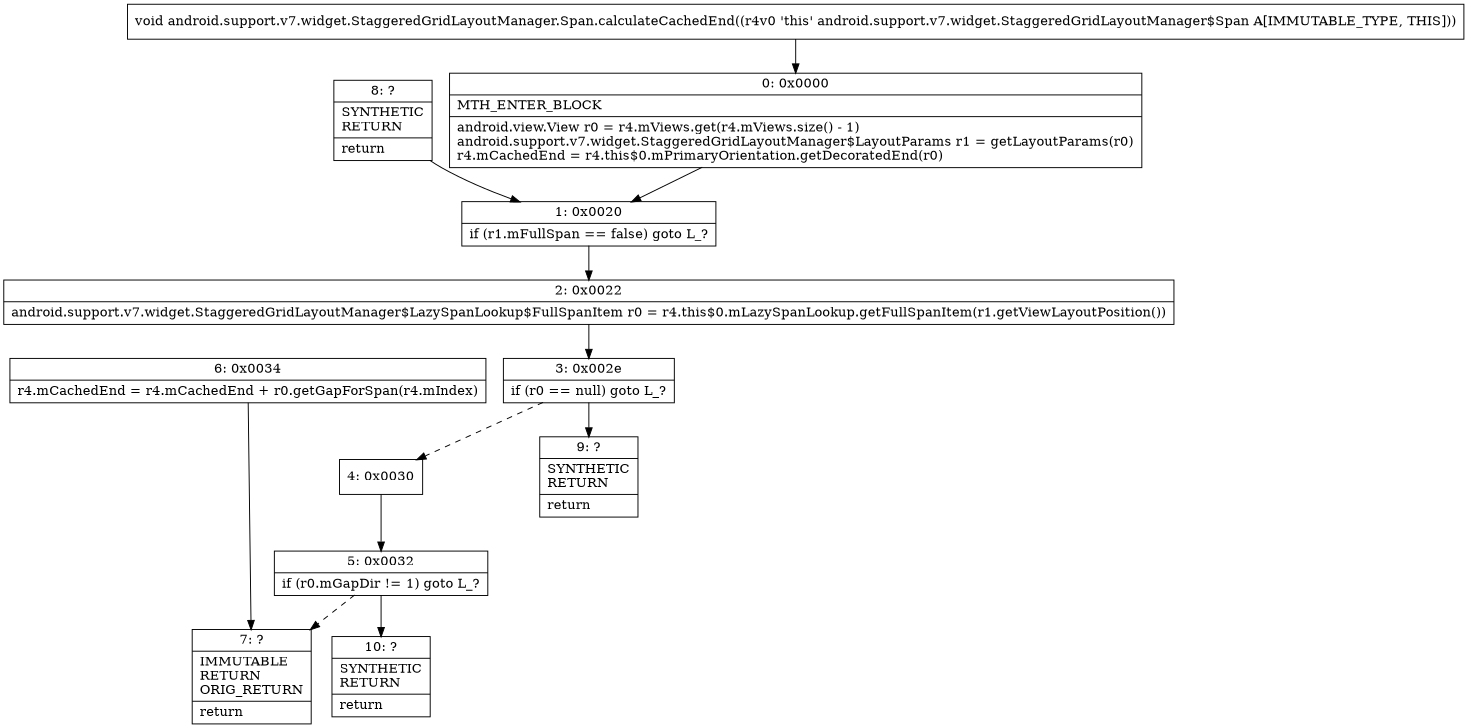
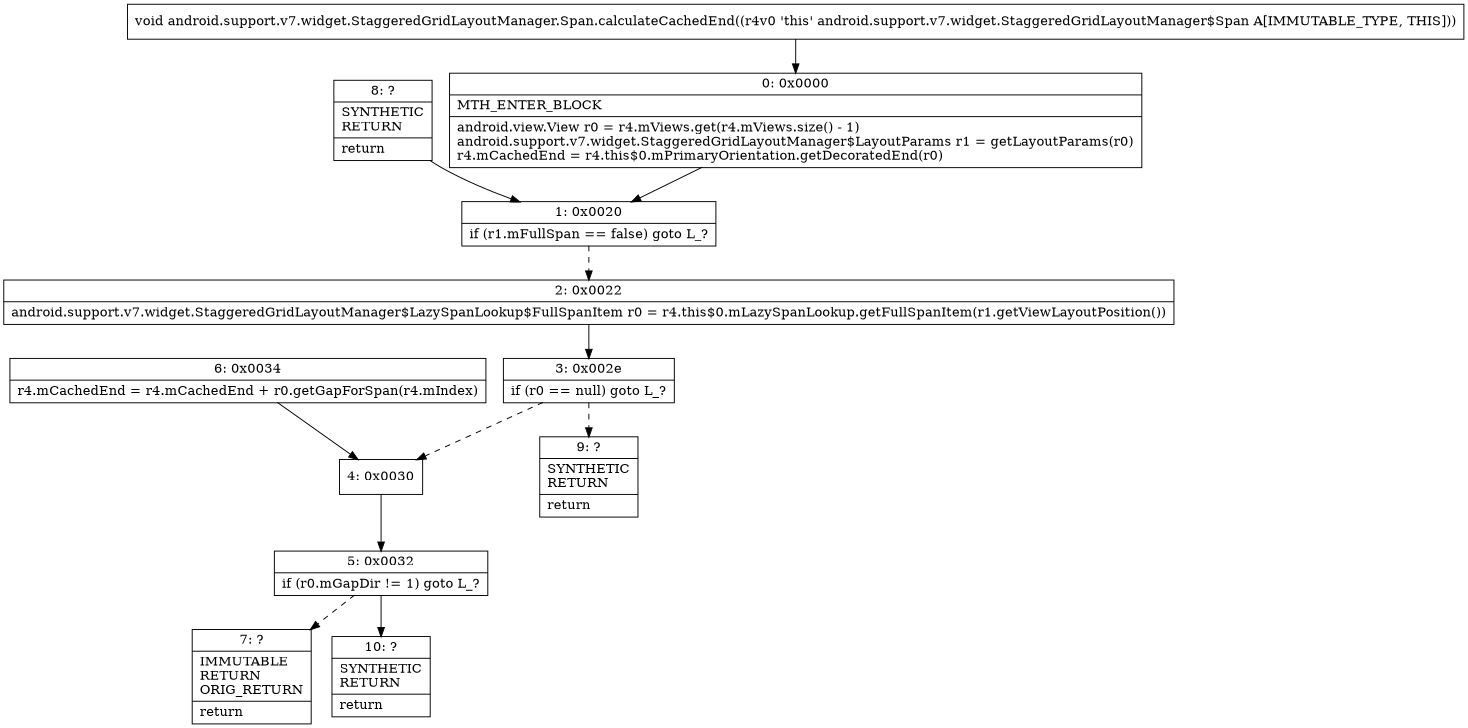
(589, 258) -> (589, 258)
(589, 415) -> (589, 415)
(250, 511) -> (314, 428)
